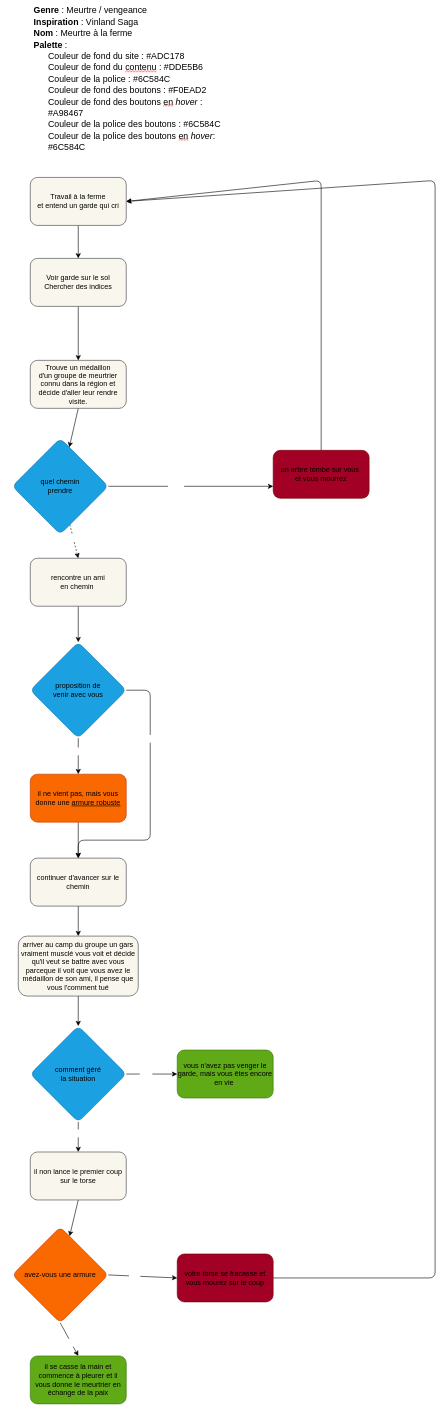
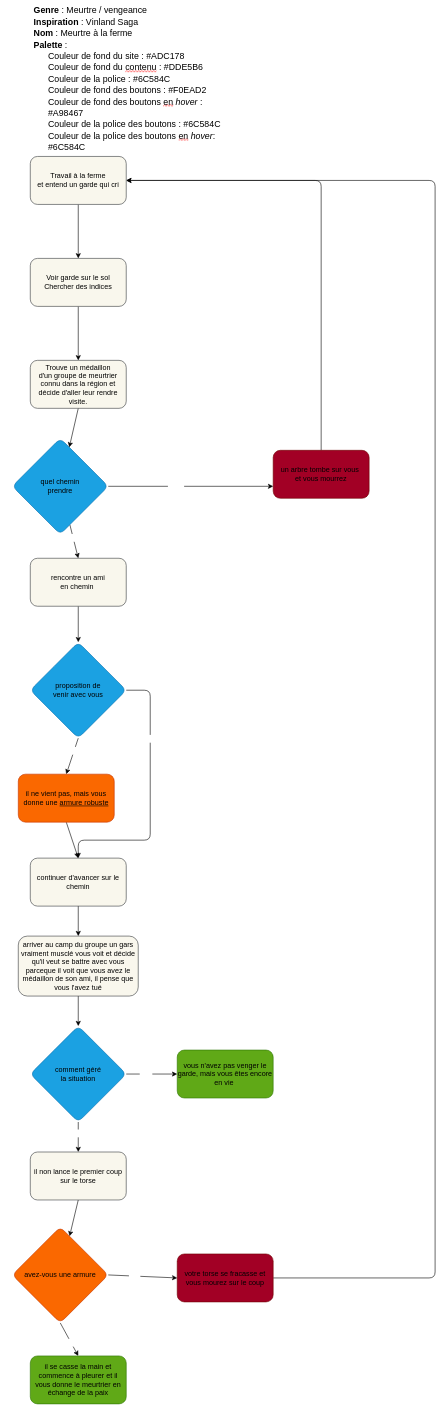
(78, 201) -> (78, 180)
(75, 547) -> (75, 547)
(78, 798) -> (66, 798)
(78, 966) -> (78, 966)
